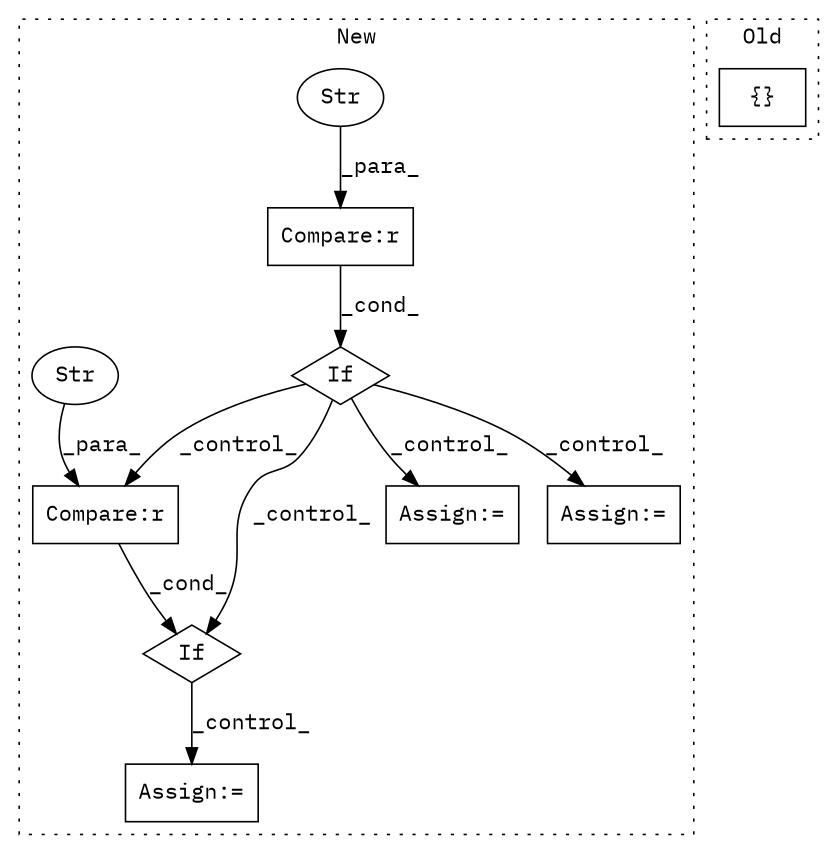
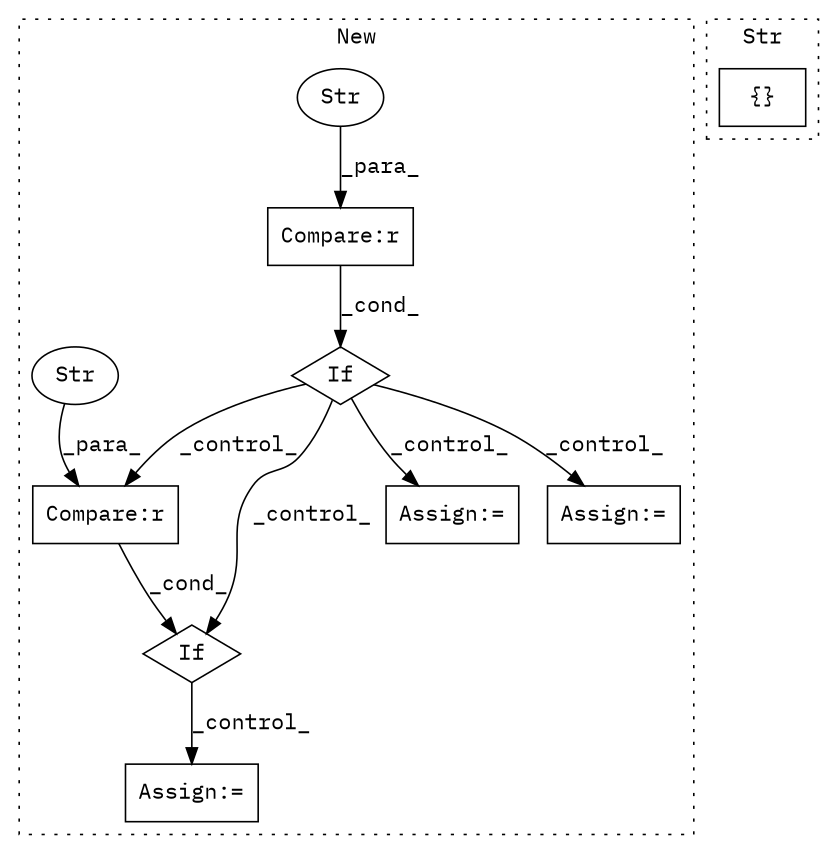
(763, 38) -> (763, 38)
